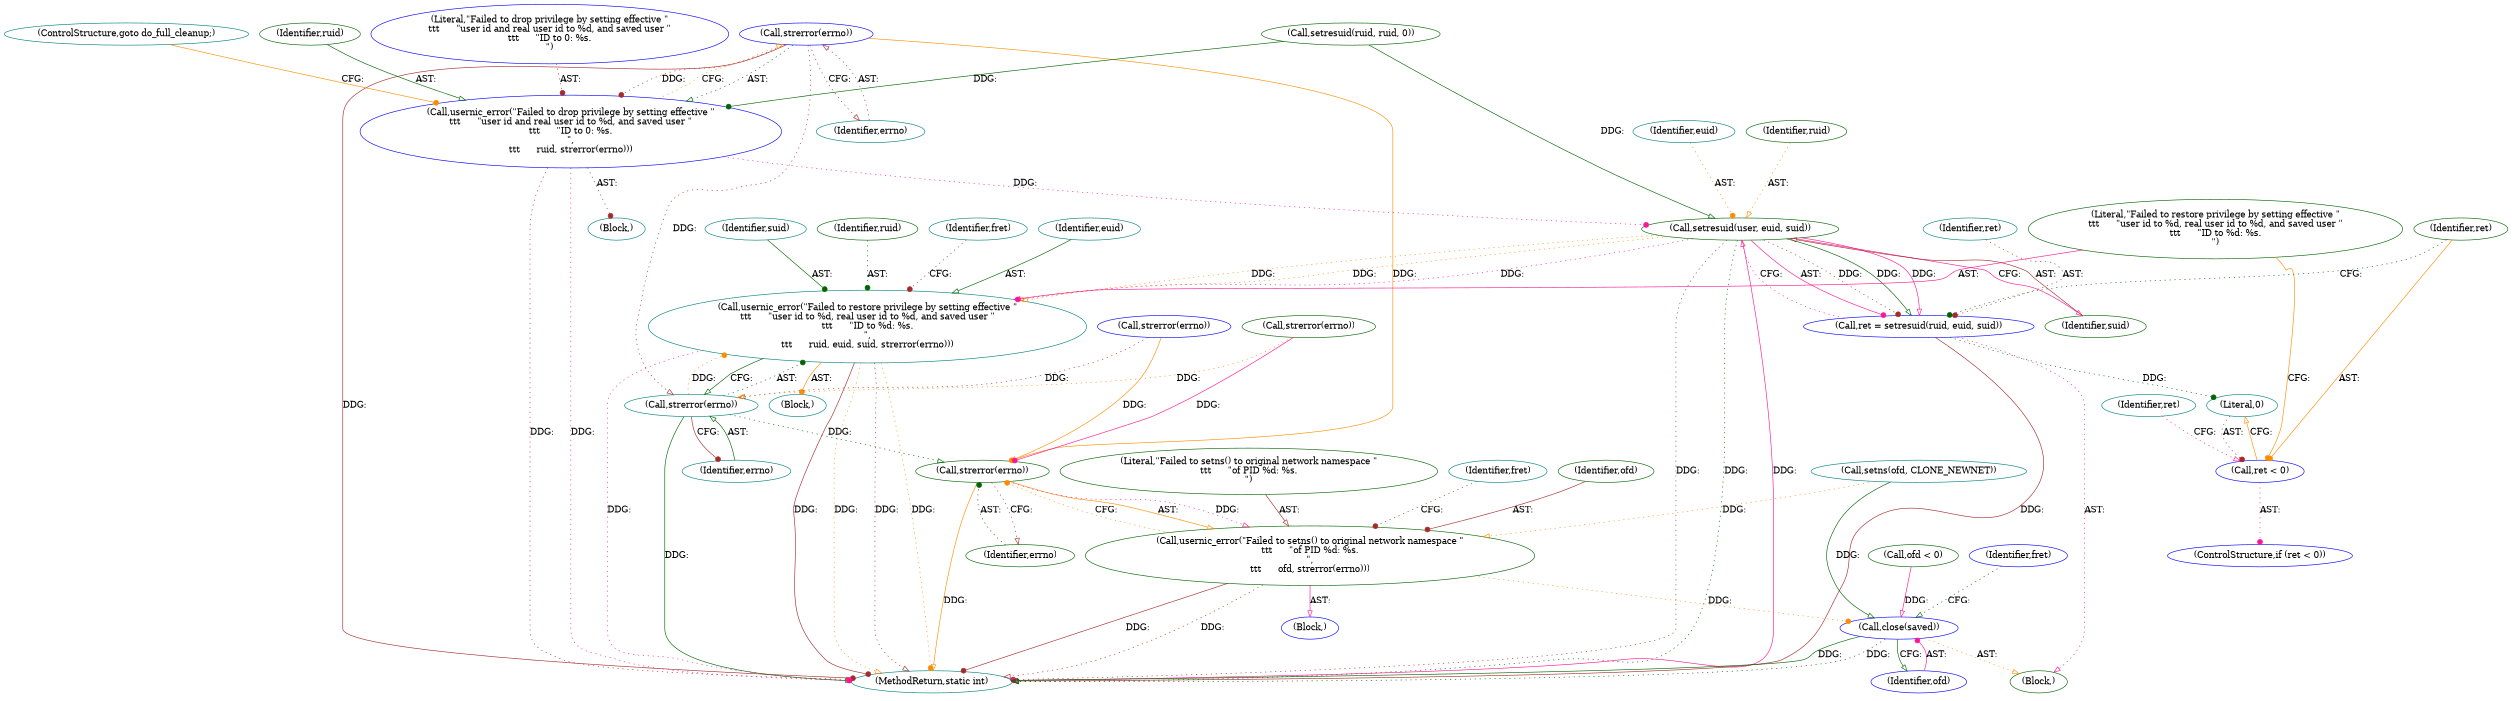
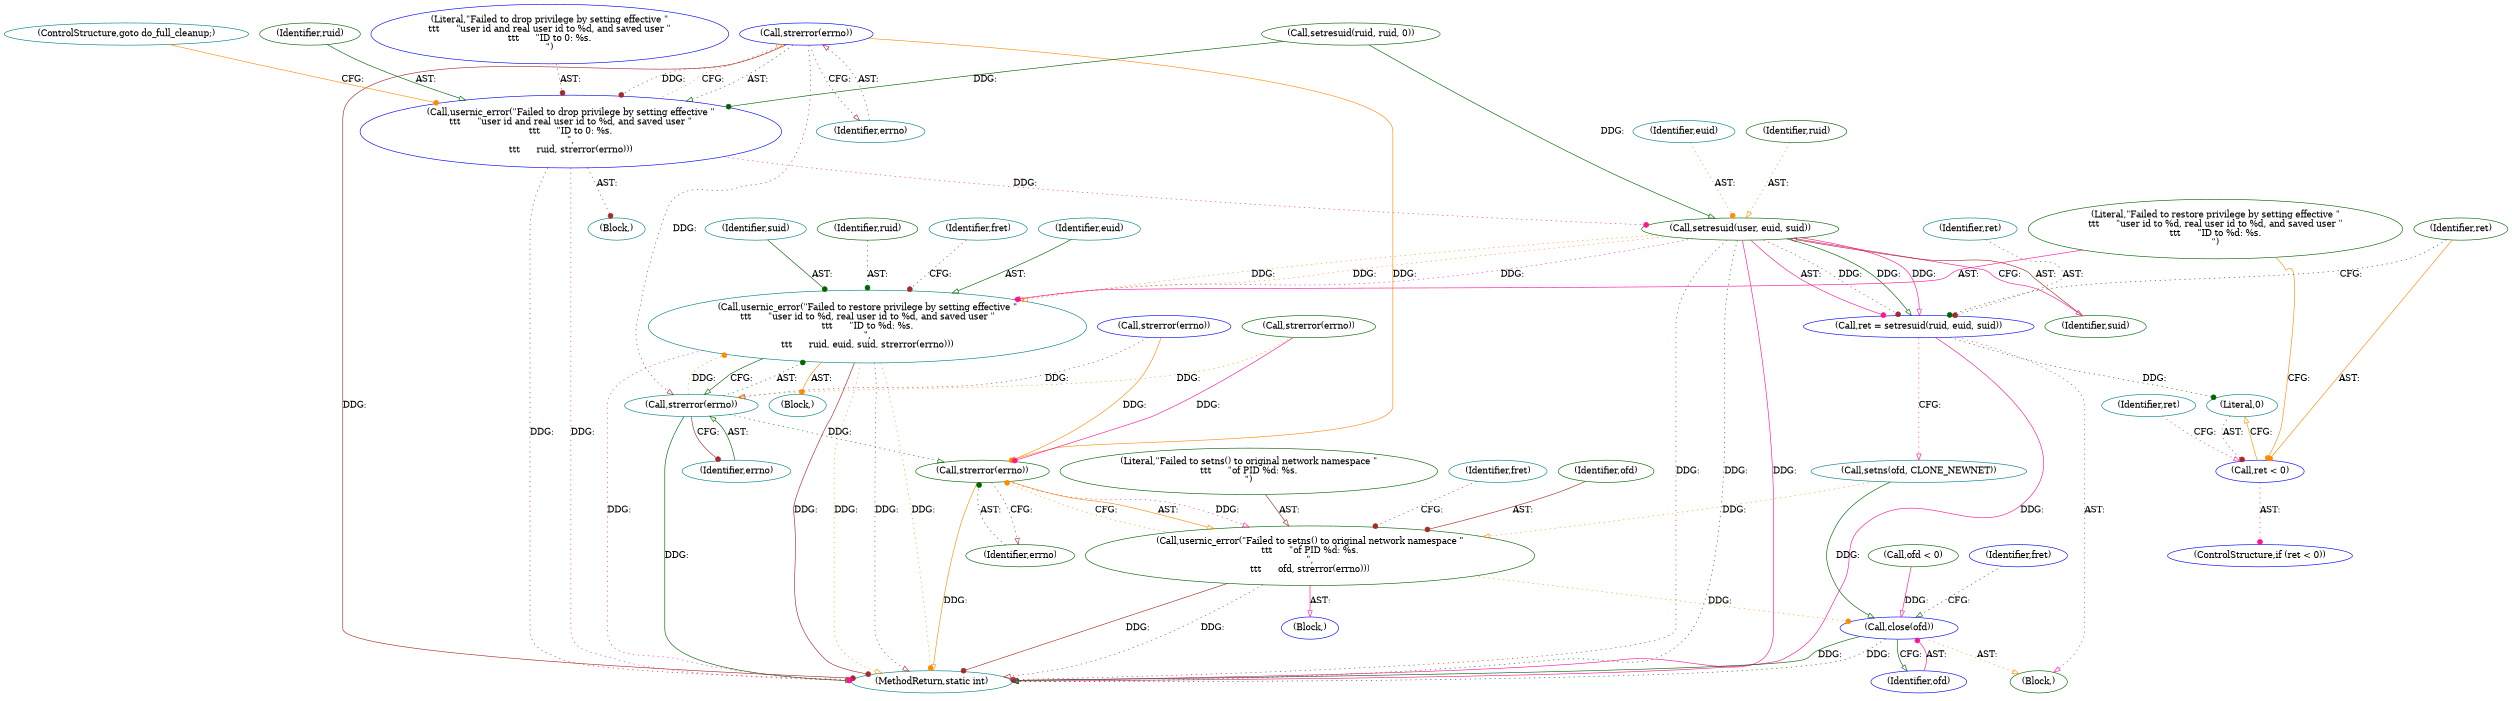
(1783, 296) -> (1919, 396)
(1899, 628) -> (1899, 628)
(1802, 648) -> (1802, 648)
